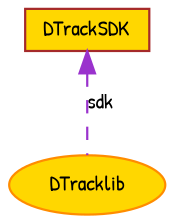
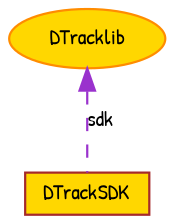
(87, 114) -> (87, 132)
